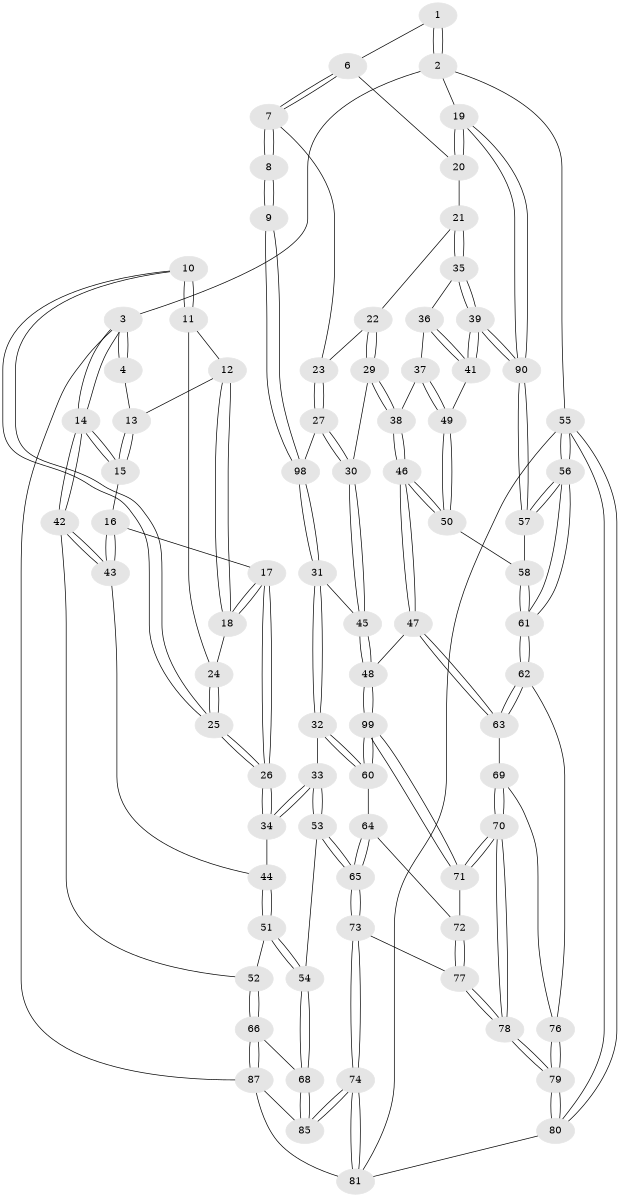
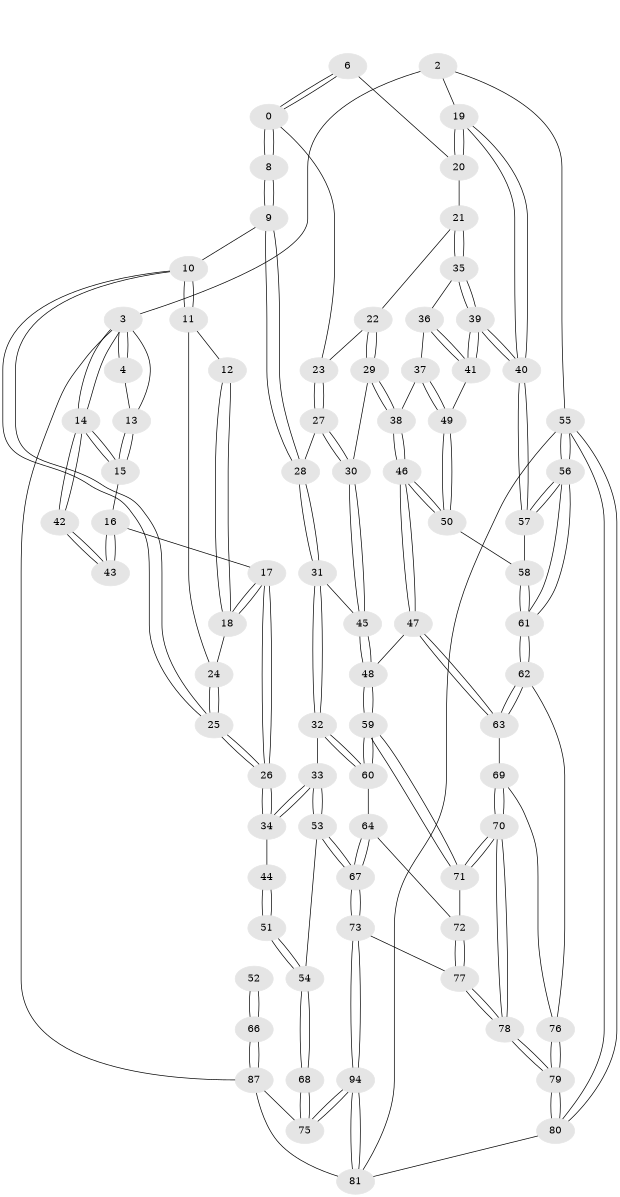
(438, 15) -> none
(269, 117) -> (269, 117)
none -> (229, 244)
(522, 370) -> (522, 370)
(180, 396) -> (150, 369)
(301, 472) -> (301, 472)
(368, 725) -> (368, 725)
(117, 769) -> none
(66, 813) -> none
(356, 877) -> (356, 877)
(261, 953) -> none
(279, 1055) -> none
(356, 1080) -> (356, 1080)
(305, 1131) -> (305, 1131)
